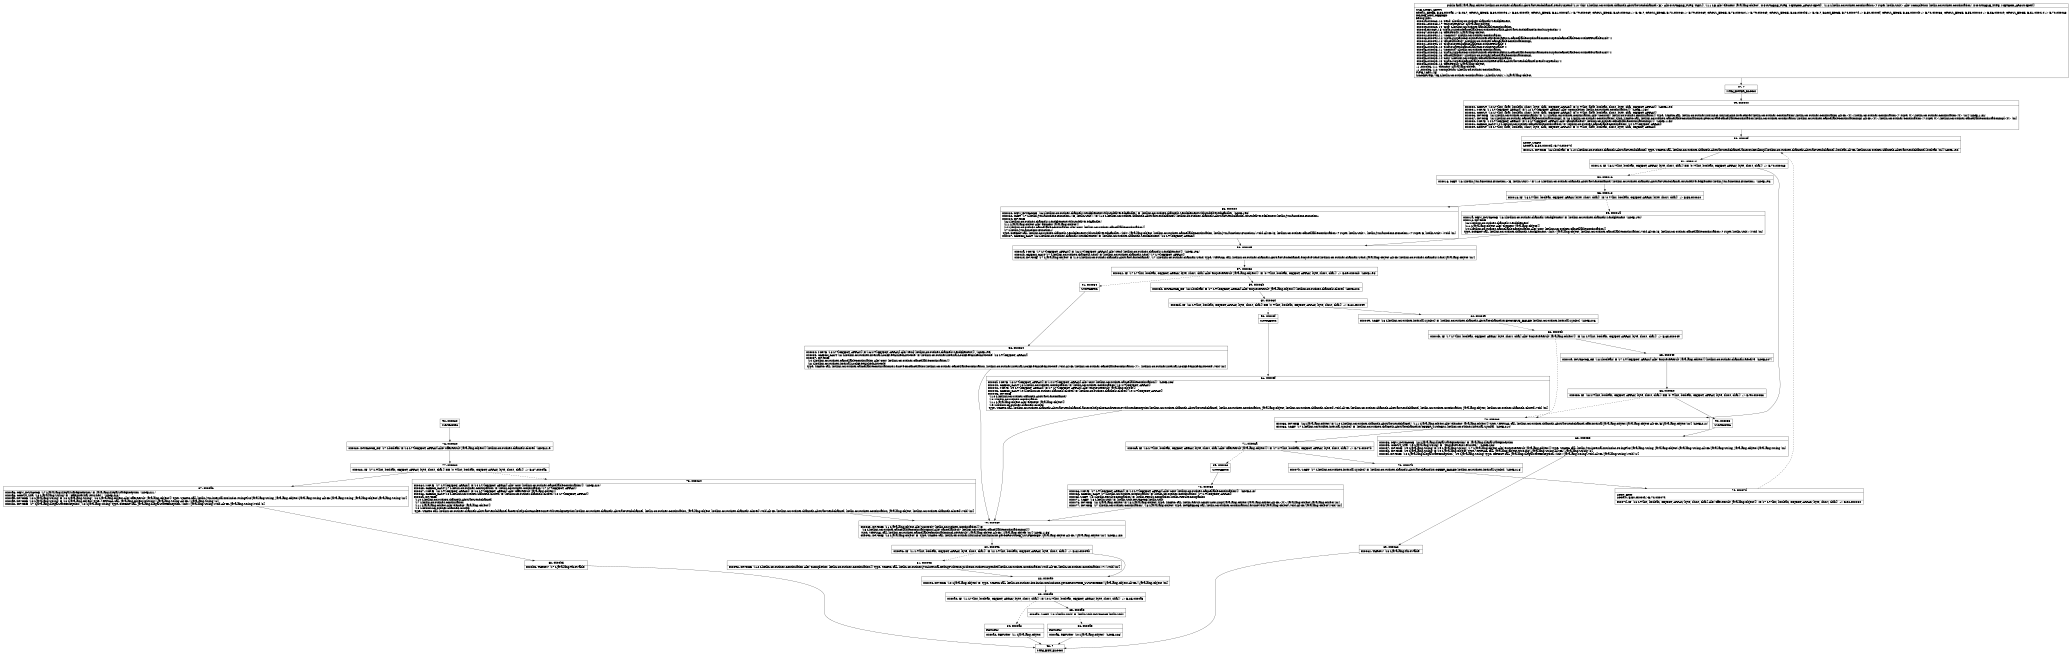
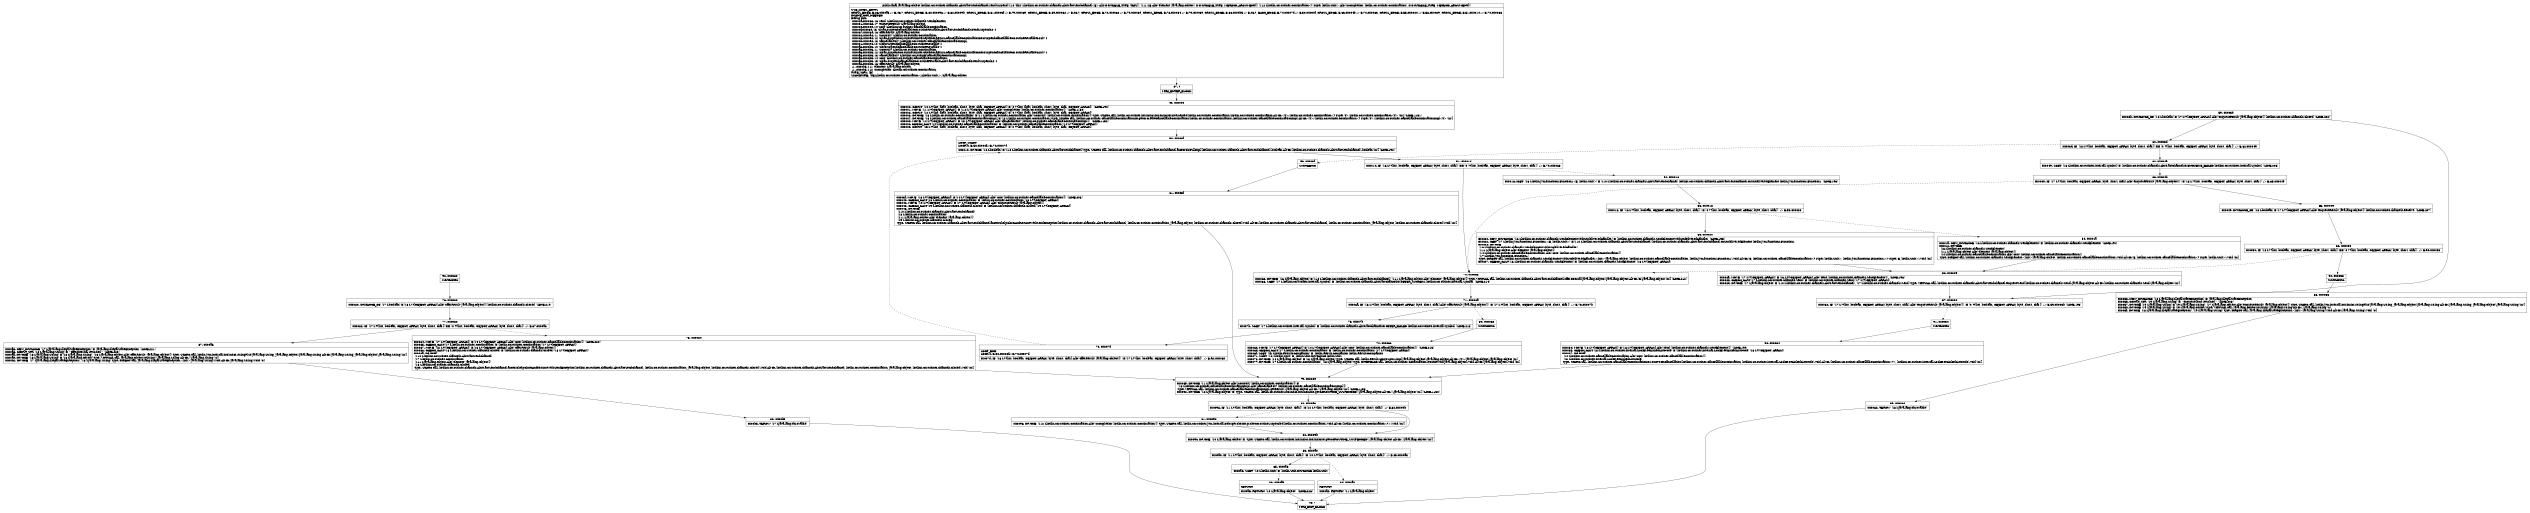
(1250, 279) -> (2351, 286)
